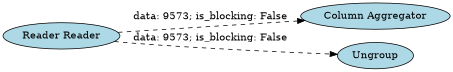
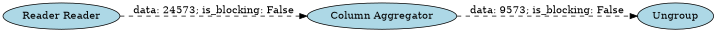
(210, 16) -> (214, 11)
(222, 49) -> (543, 16)
